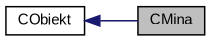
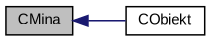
(119, 21) -> (107, 21)
